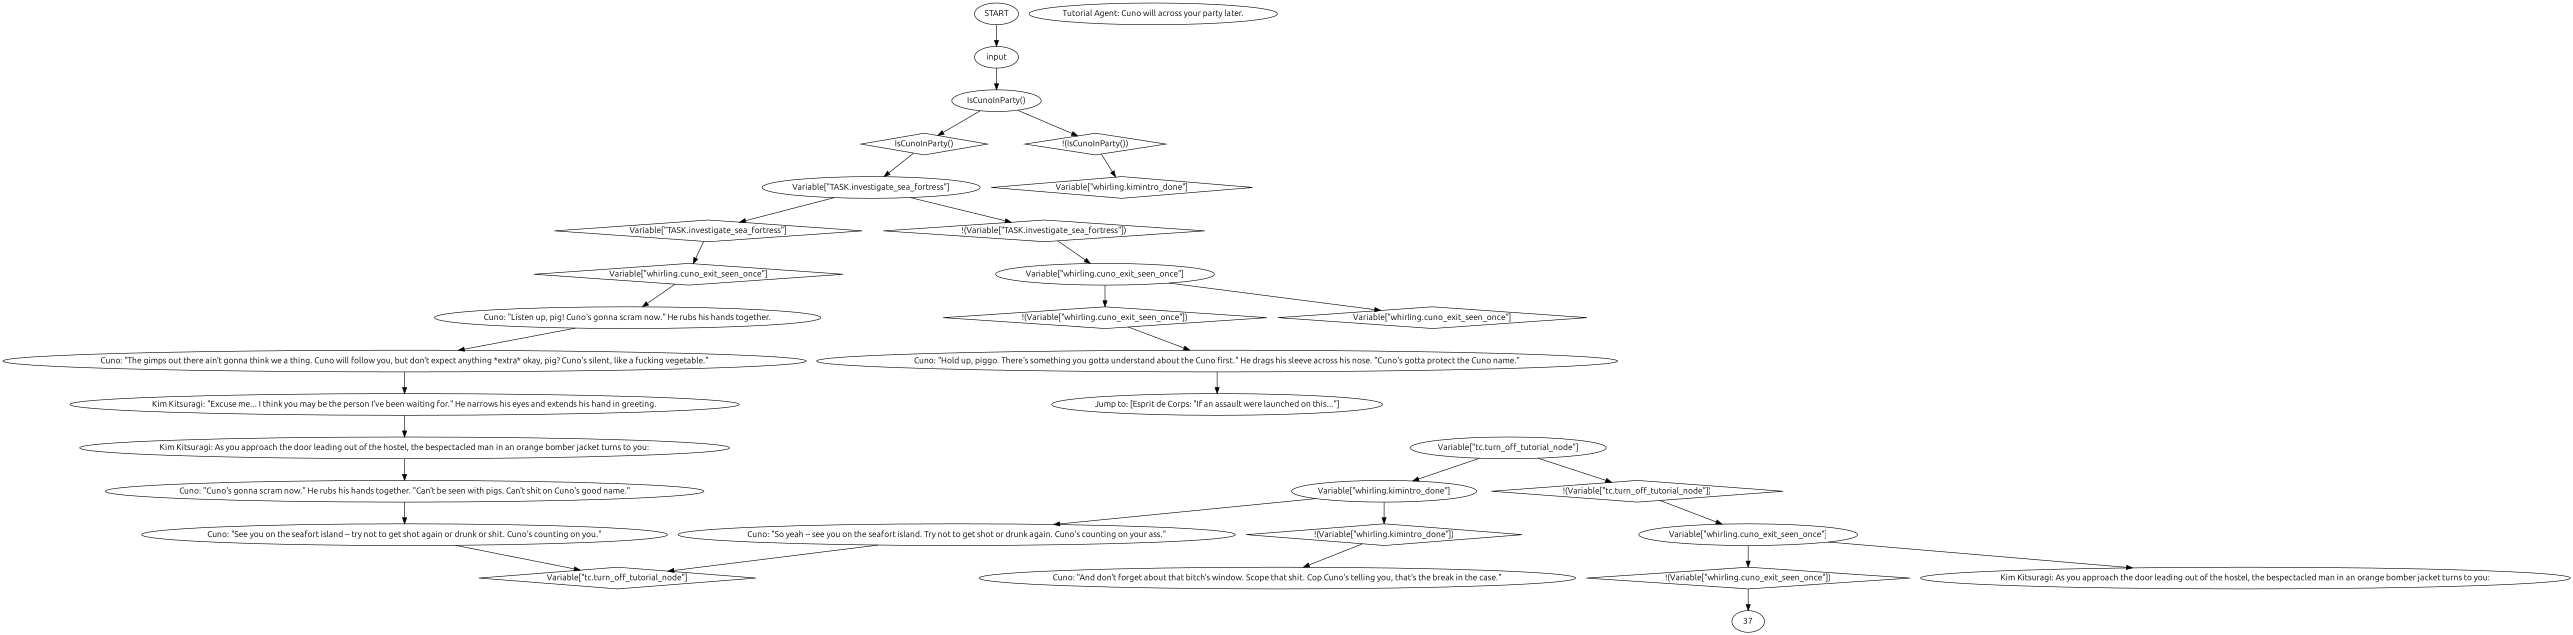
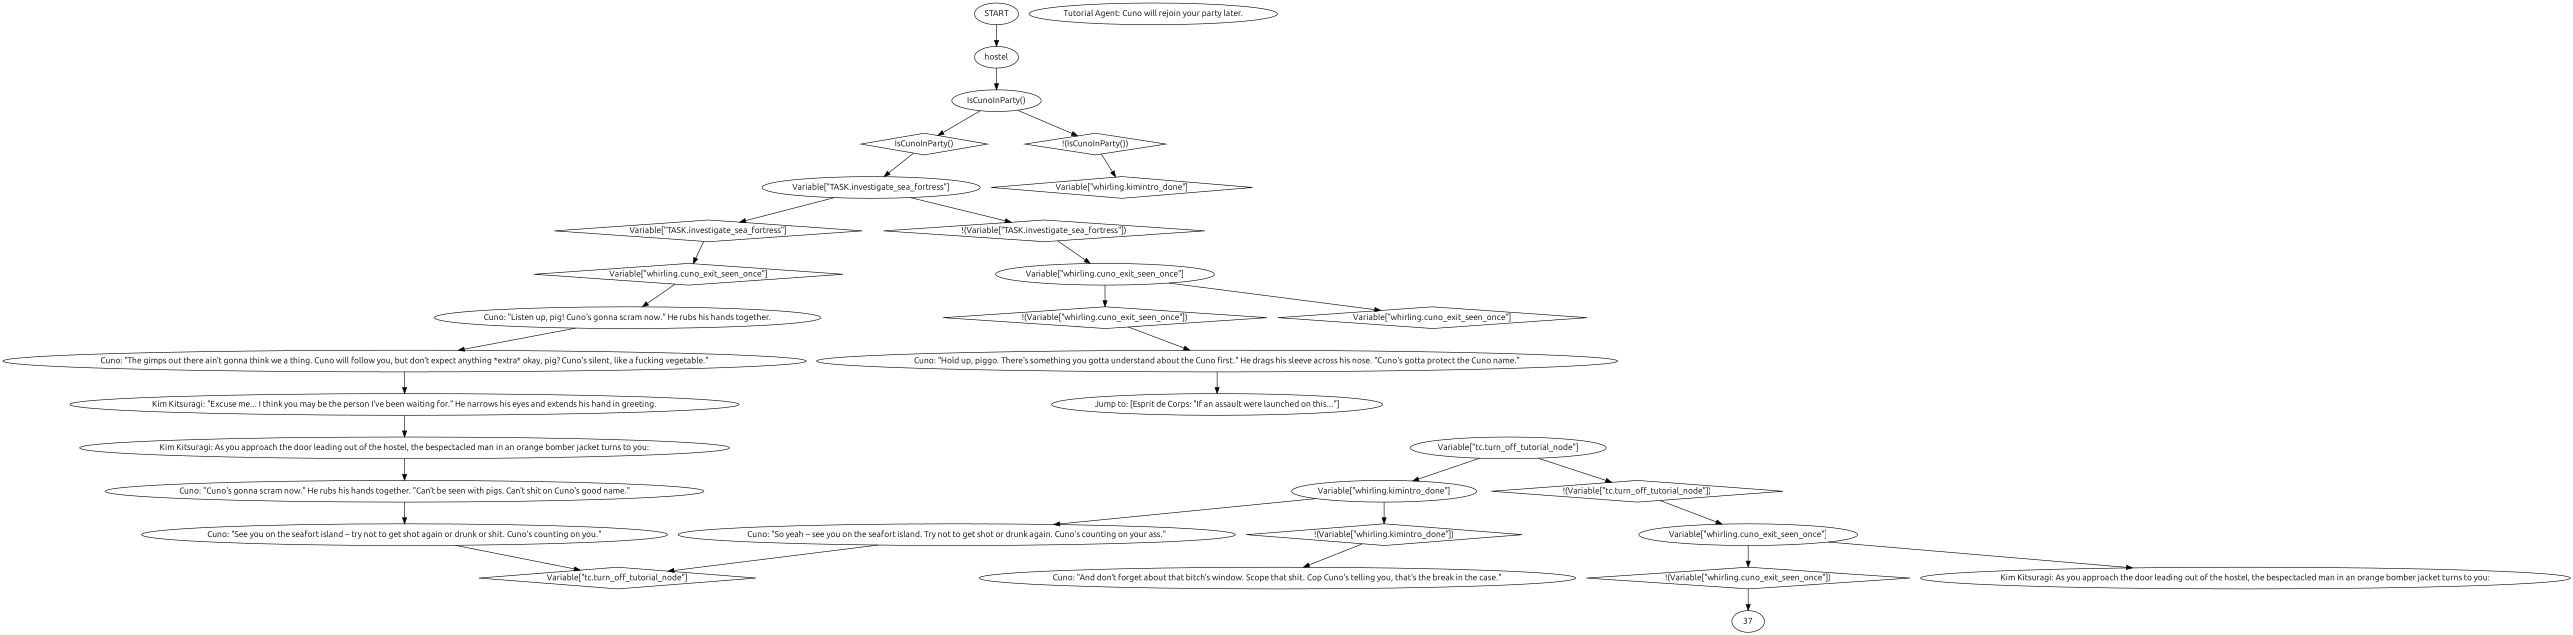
(1153, 14) -> (1153, 14)
(997, 57) -> (997, 57)
